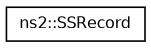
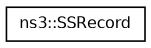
(76, 24) -> (76, 24)
